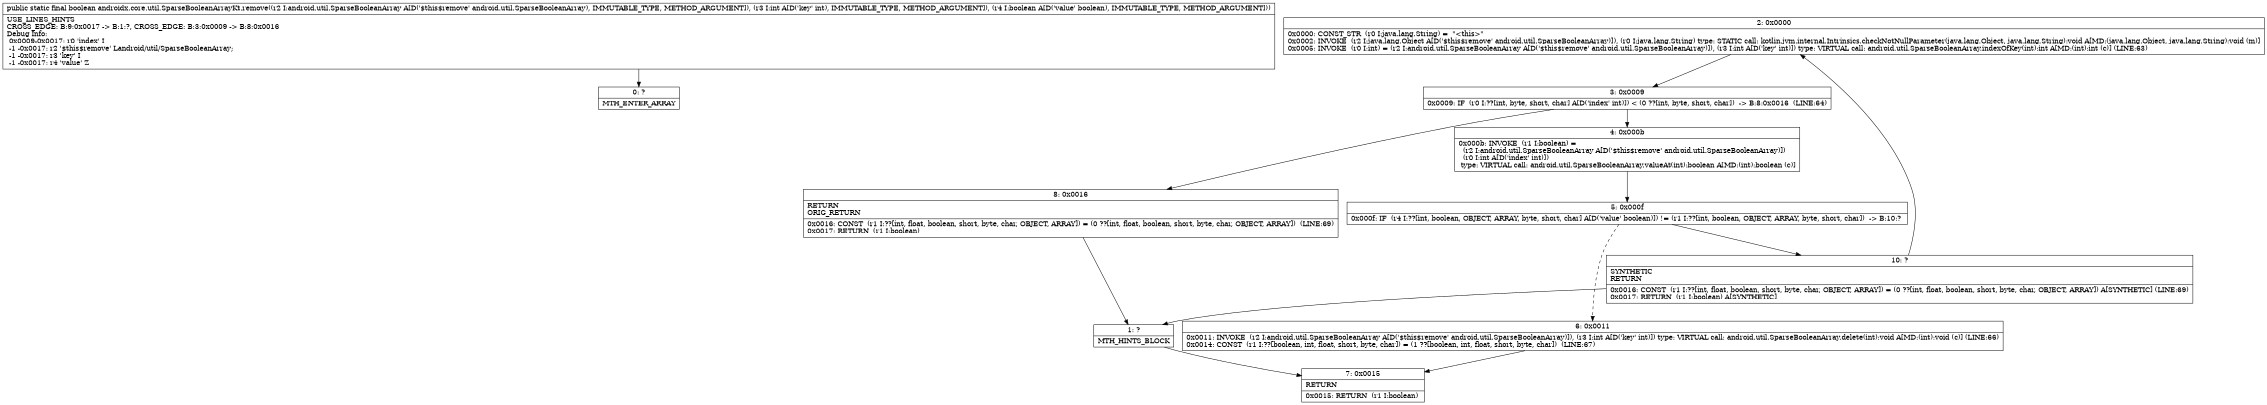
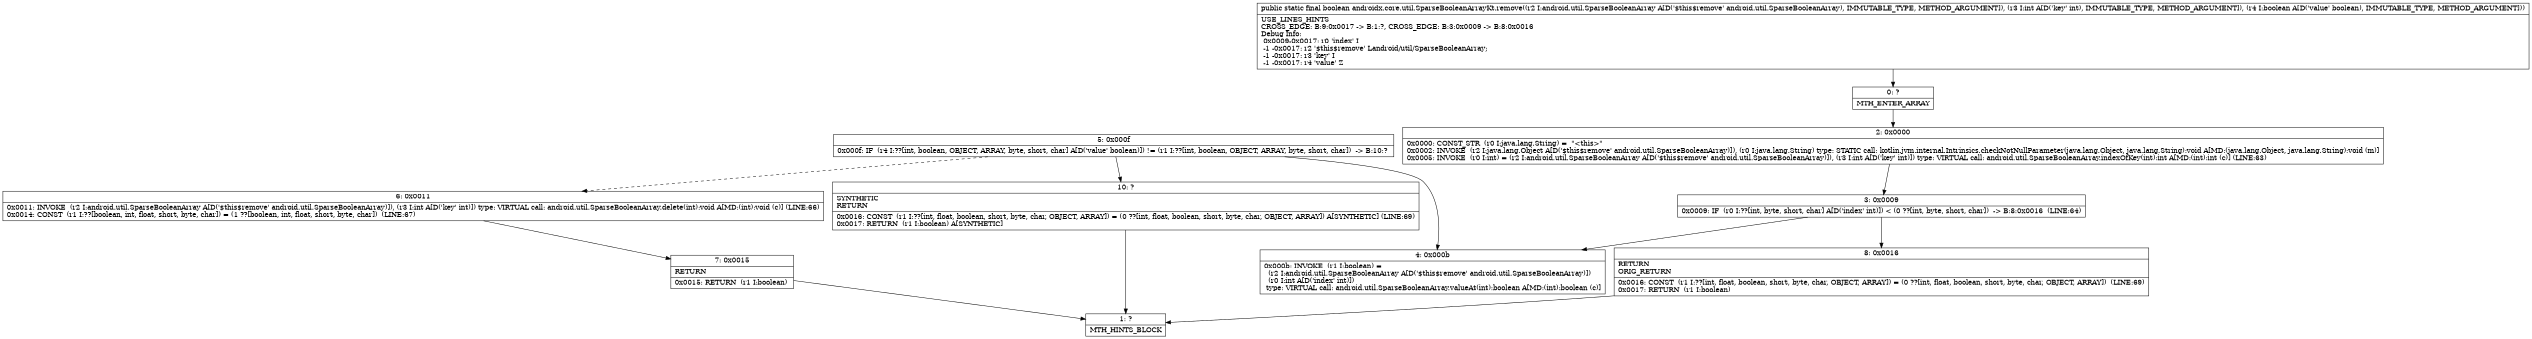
(1888, 142) -> (1893, 116)
(1627, 184) -> (1388, 170)
(1230, 363) -> (937, 300)
